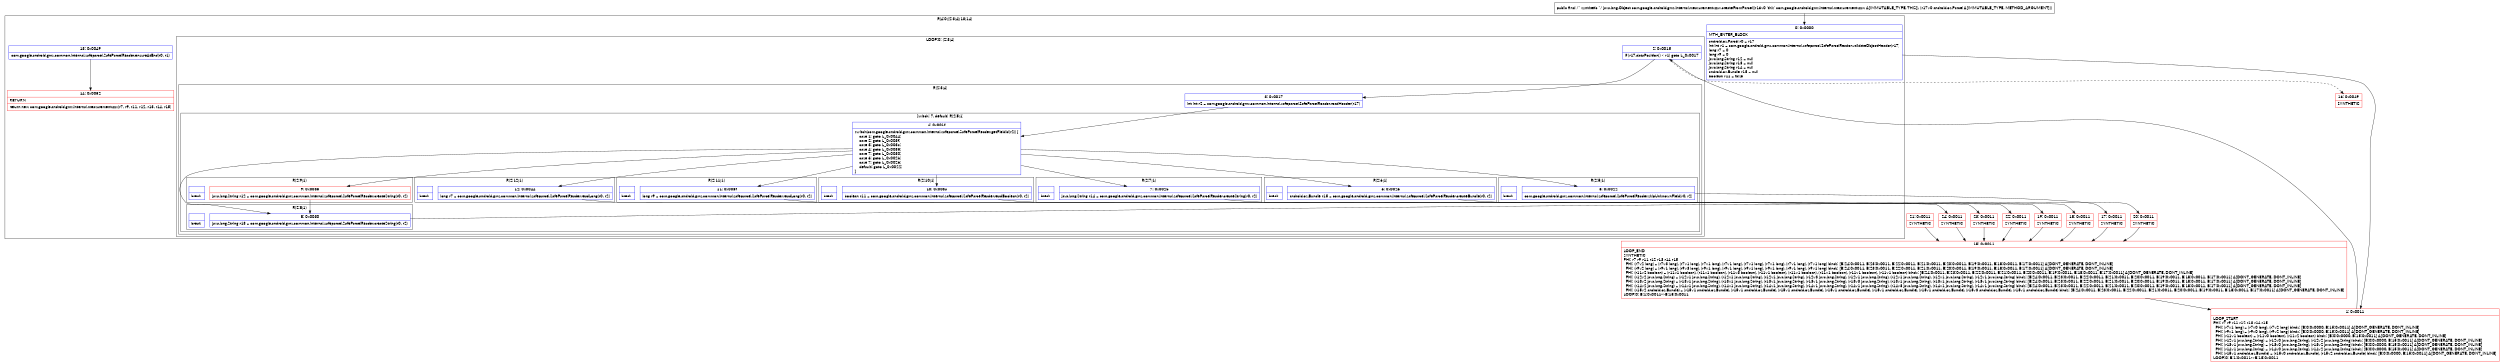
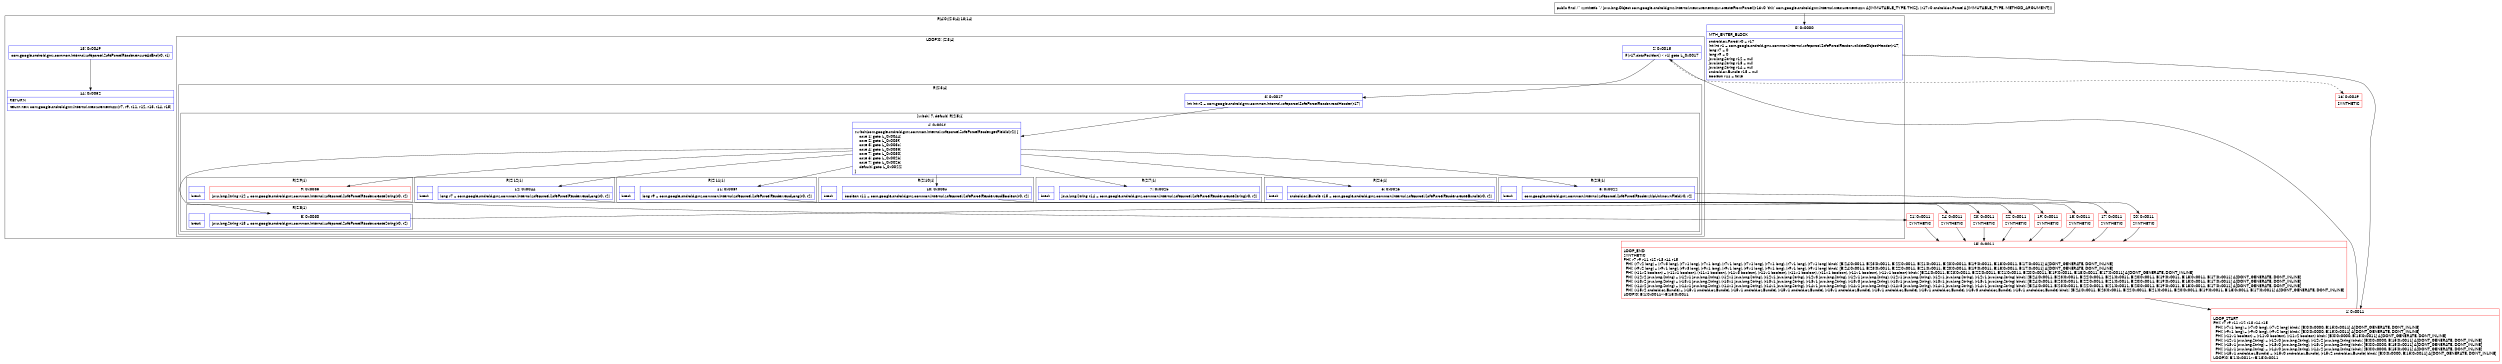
(91, 101) -> (91, 101)
(310, 206) -> (1140, 216)
